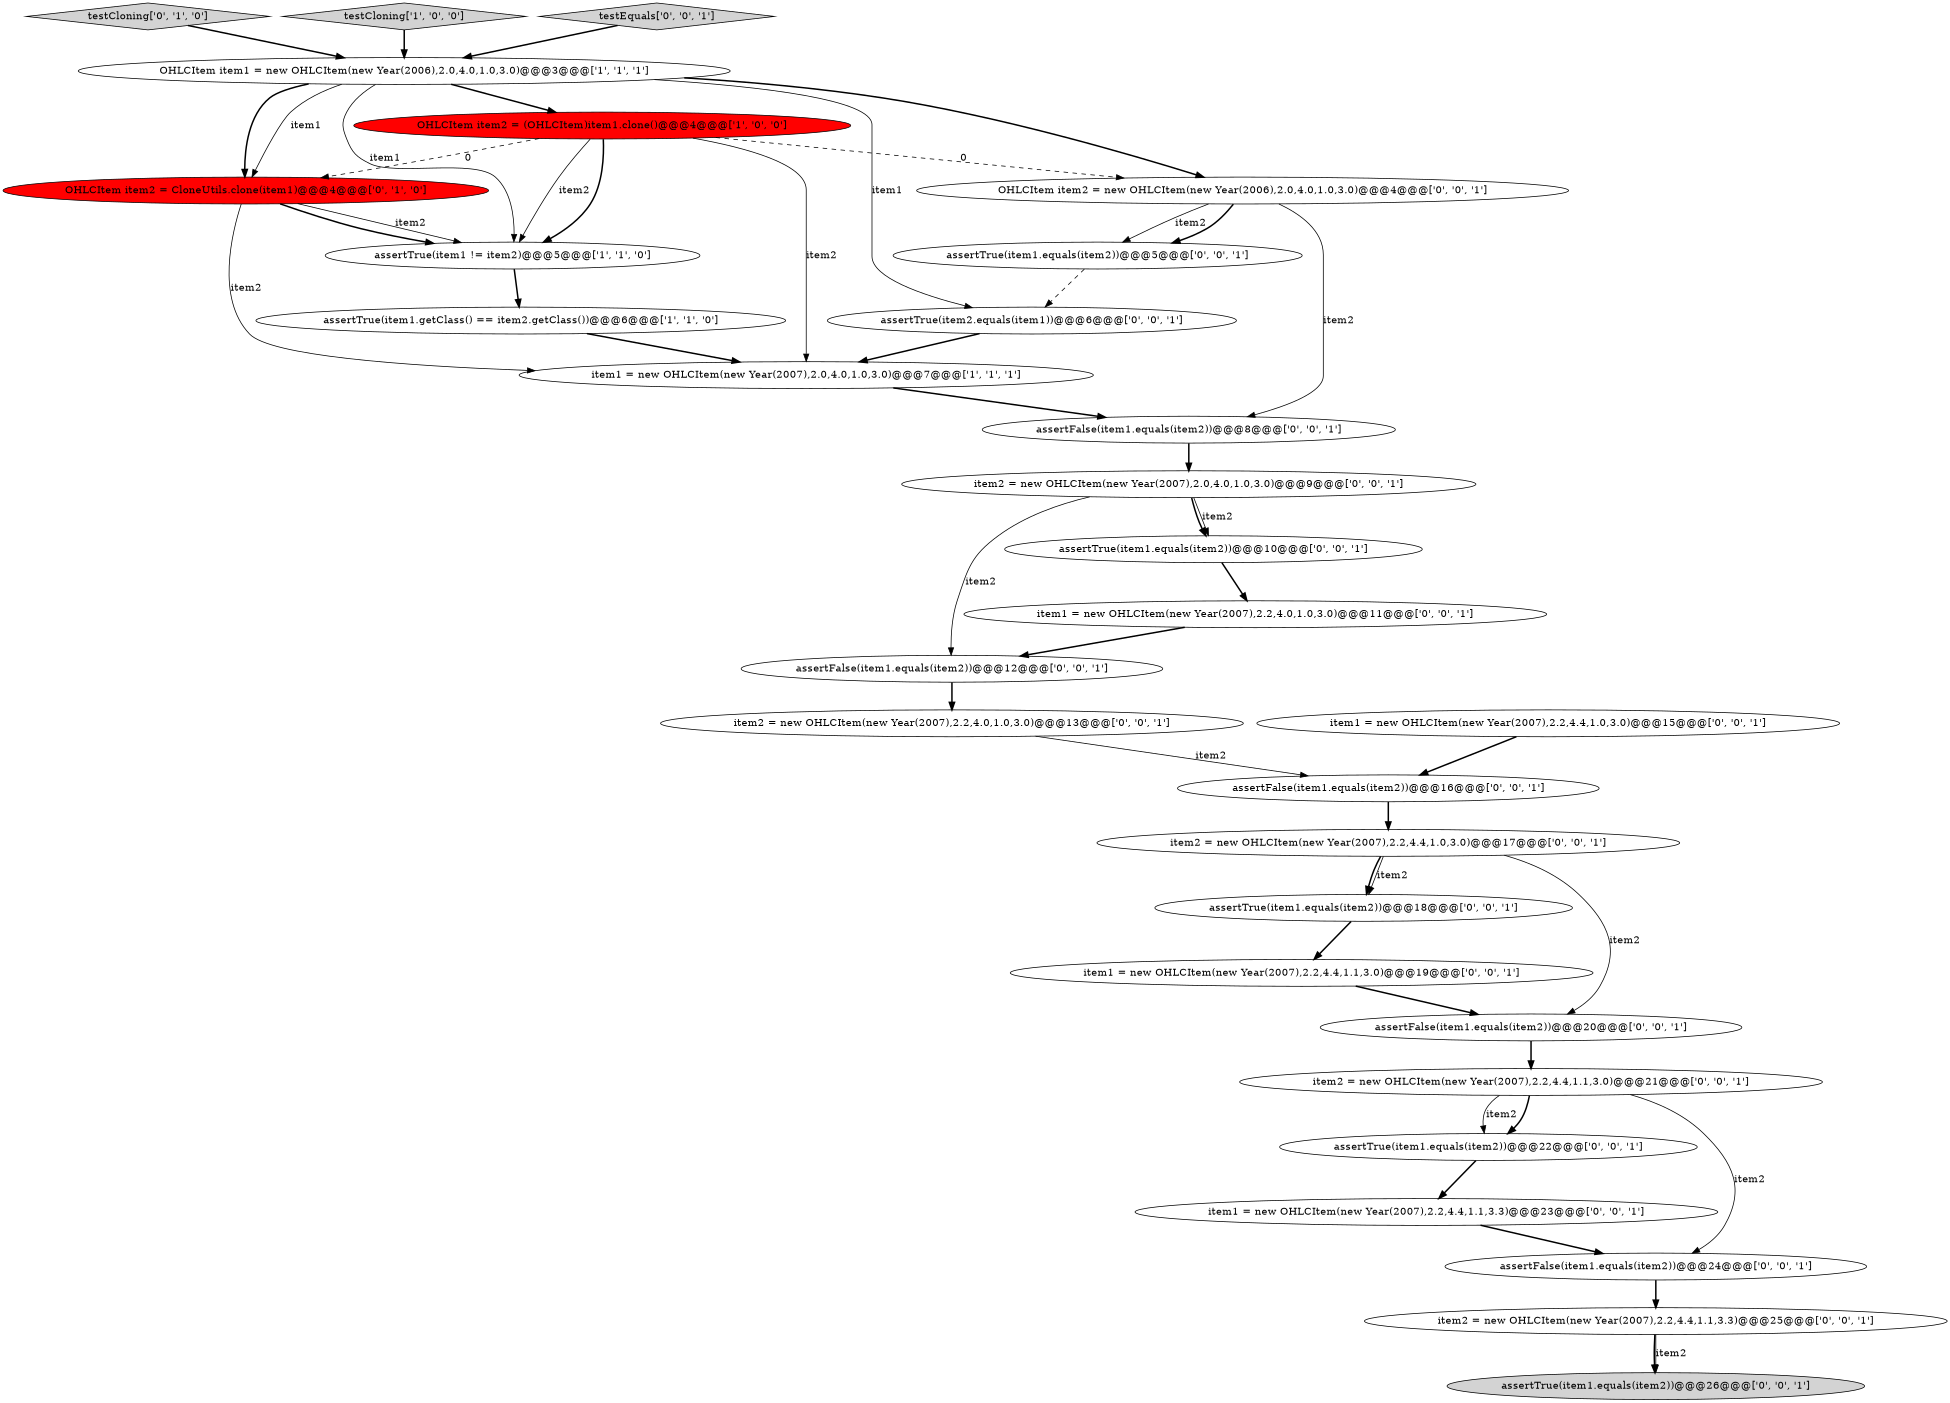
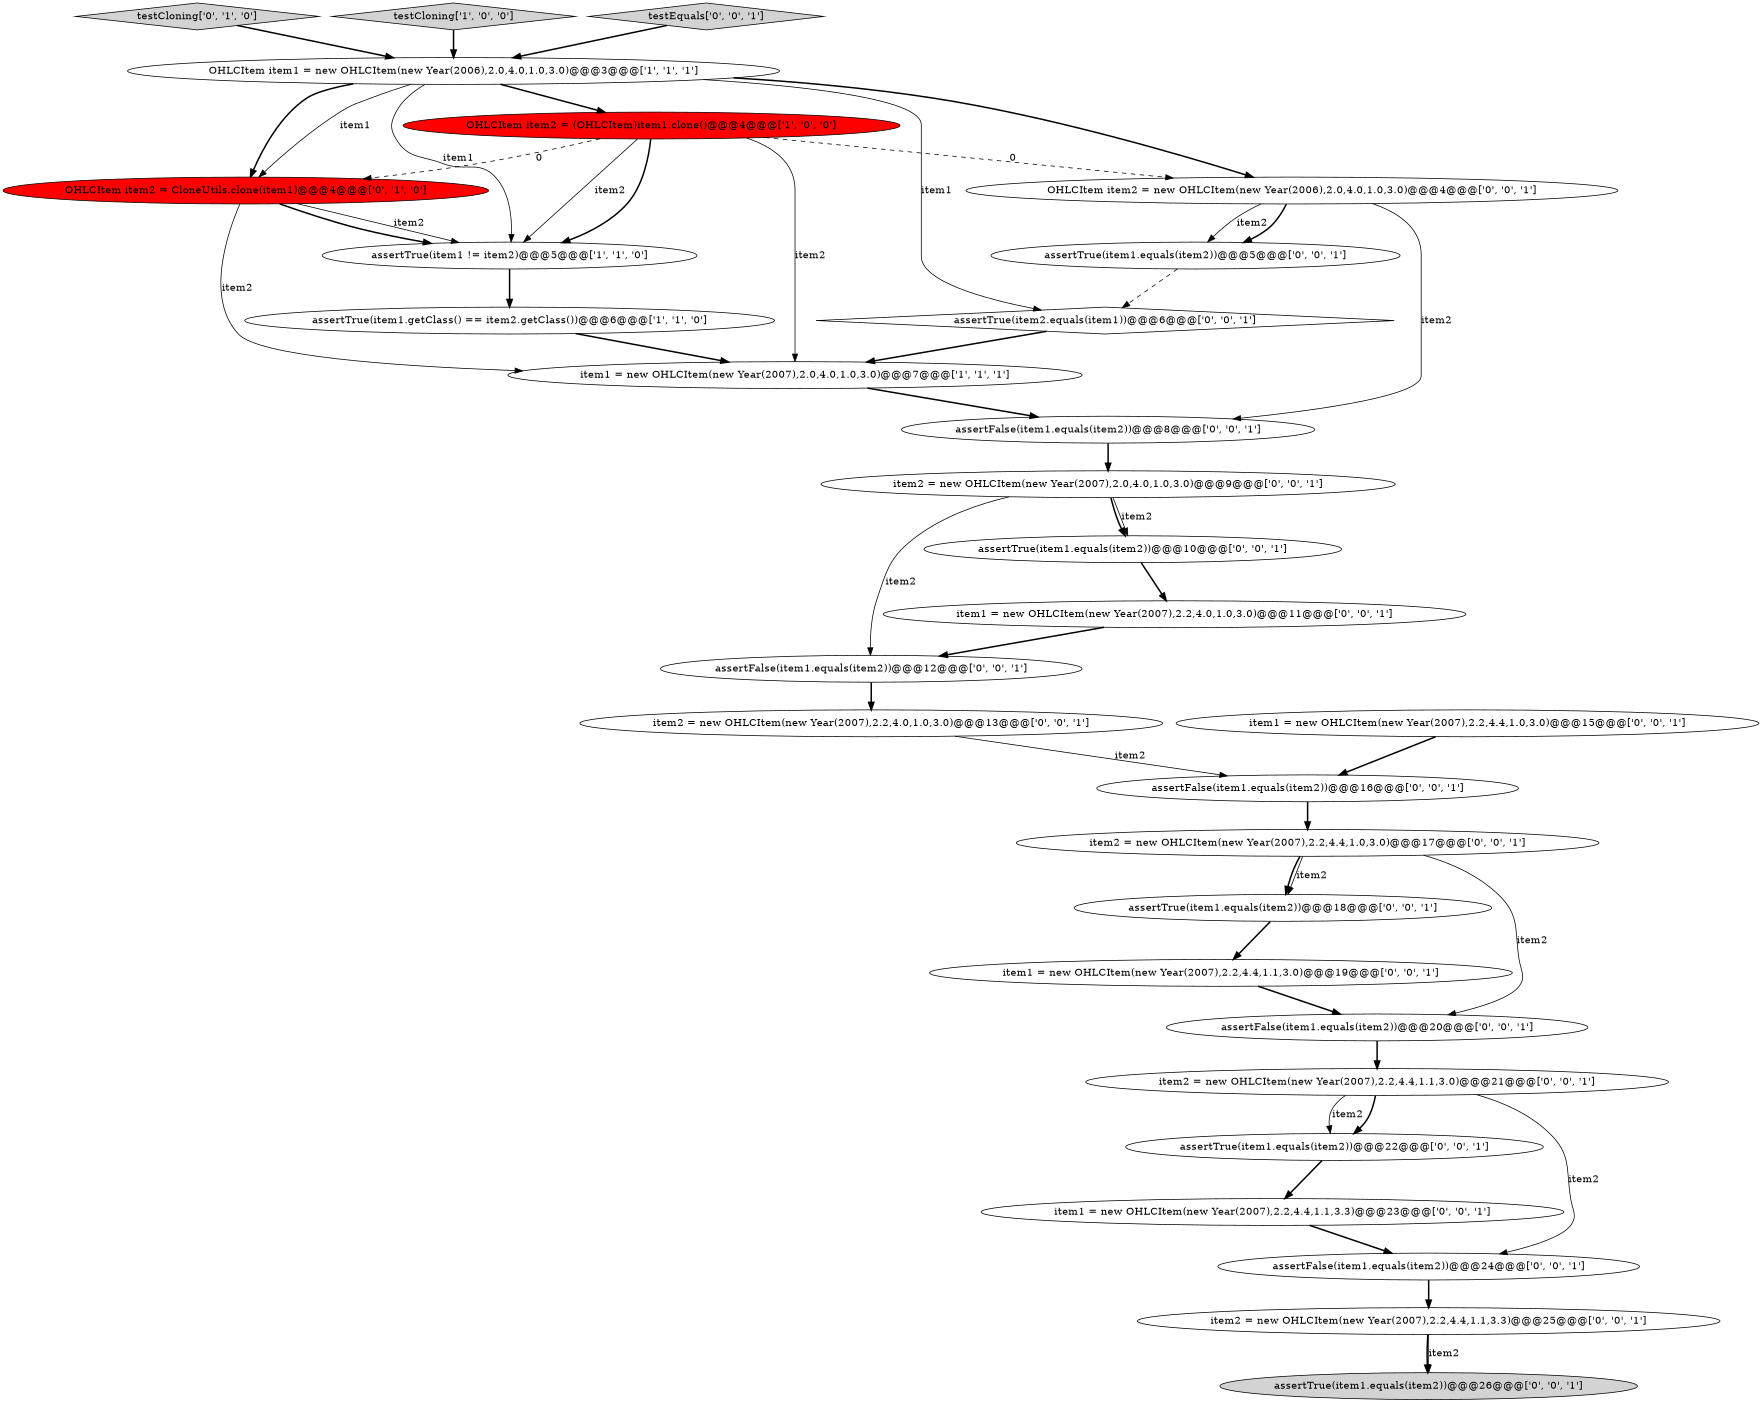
(1032, 321) -> (1105, 321)
